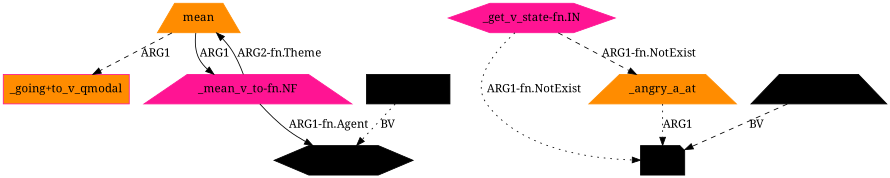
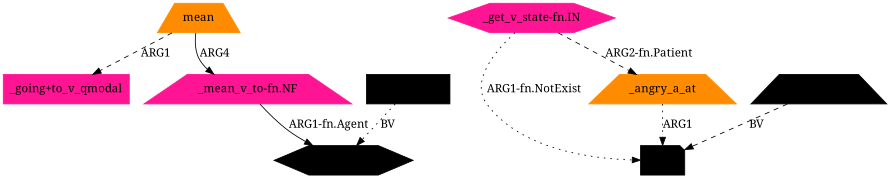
(215, 54) -> (215, 54)
(649, 54) -> (649, 54)
(235, 55) -> none
(66, 89) -> (66, 89)
